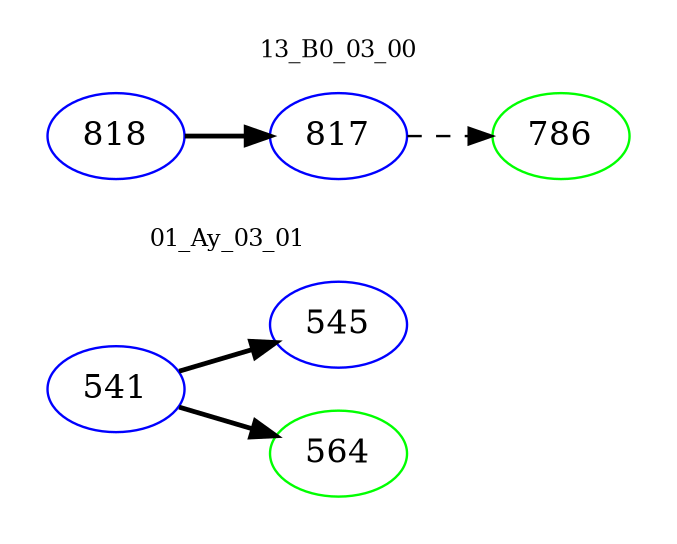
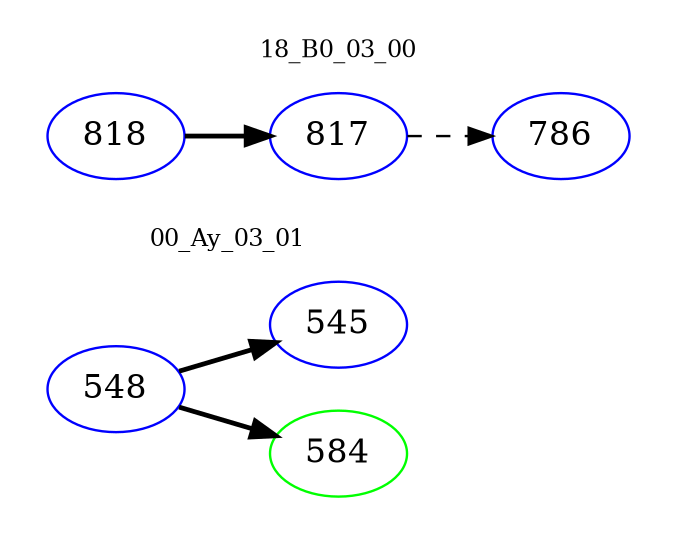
(339, 51) -> (339, 51)
(561, 136) -> (561, 136)
(227, 240) -> (227, 240)
(116, 389) -> (116, 389)
(339, 454) -> (339, 454)
